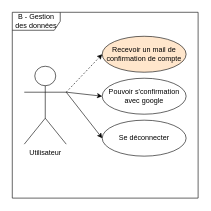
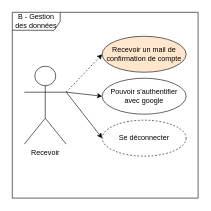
(144, 96) -> (144, 96)
(144, 138) -> (144, 138)
(46, 153) -> (46, 153)
